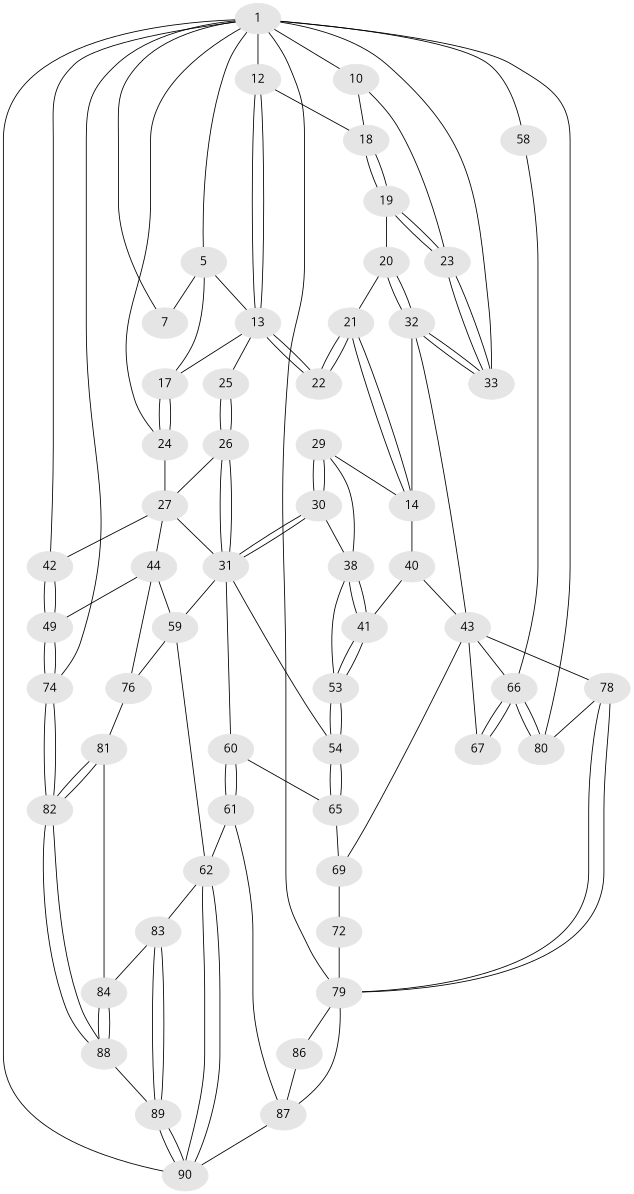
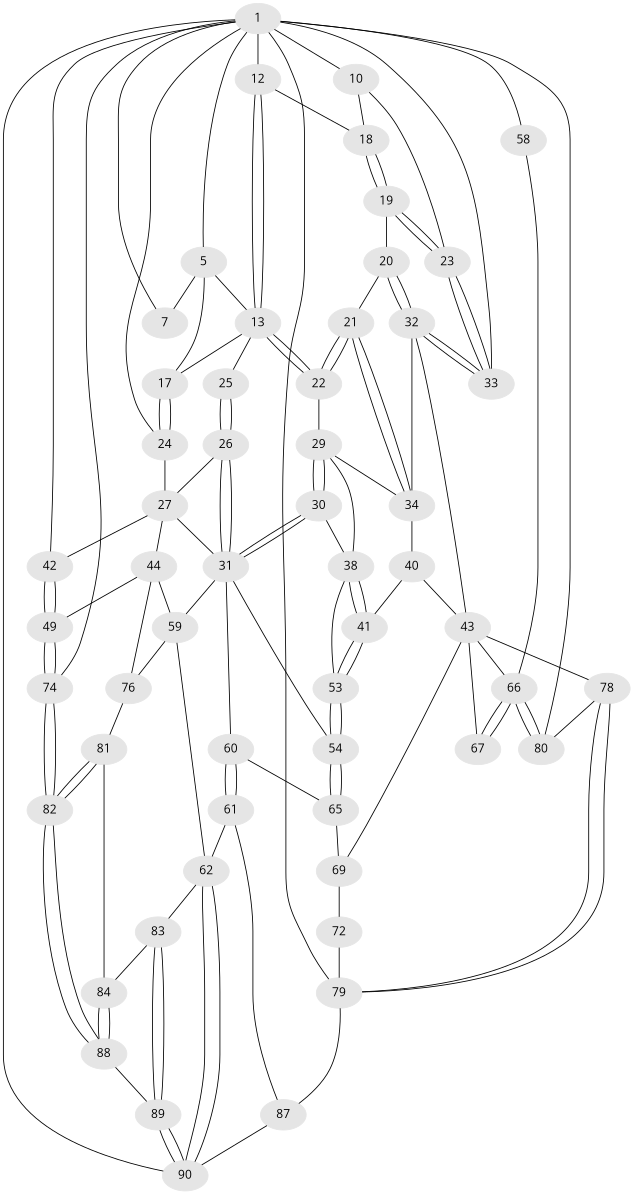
none -> (319, 415)
(412, 506) -> (412, 506)
(299, 1054) -> none
